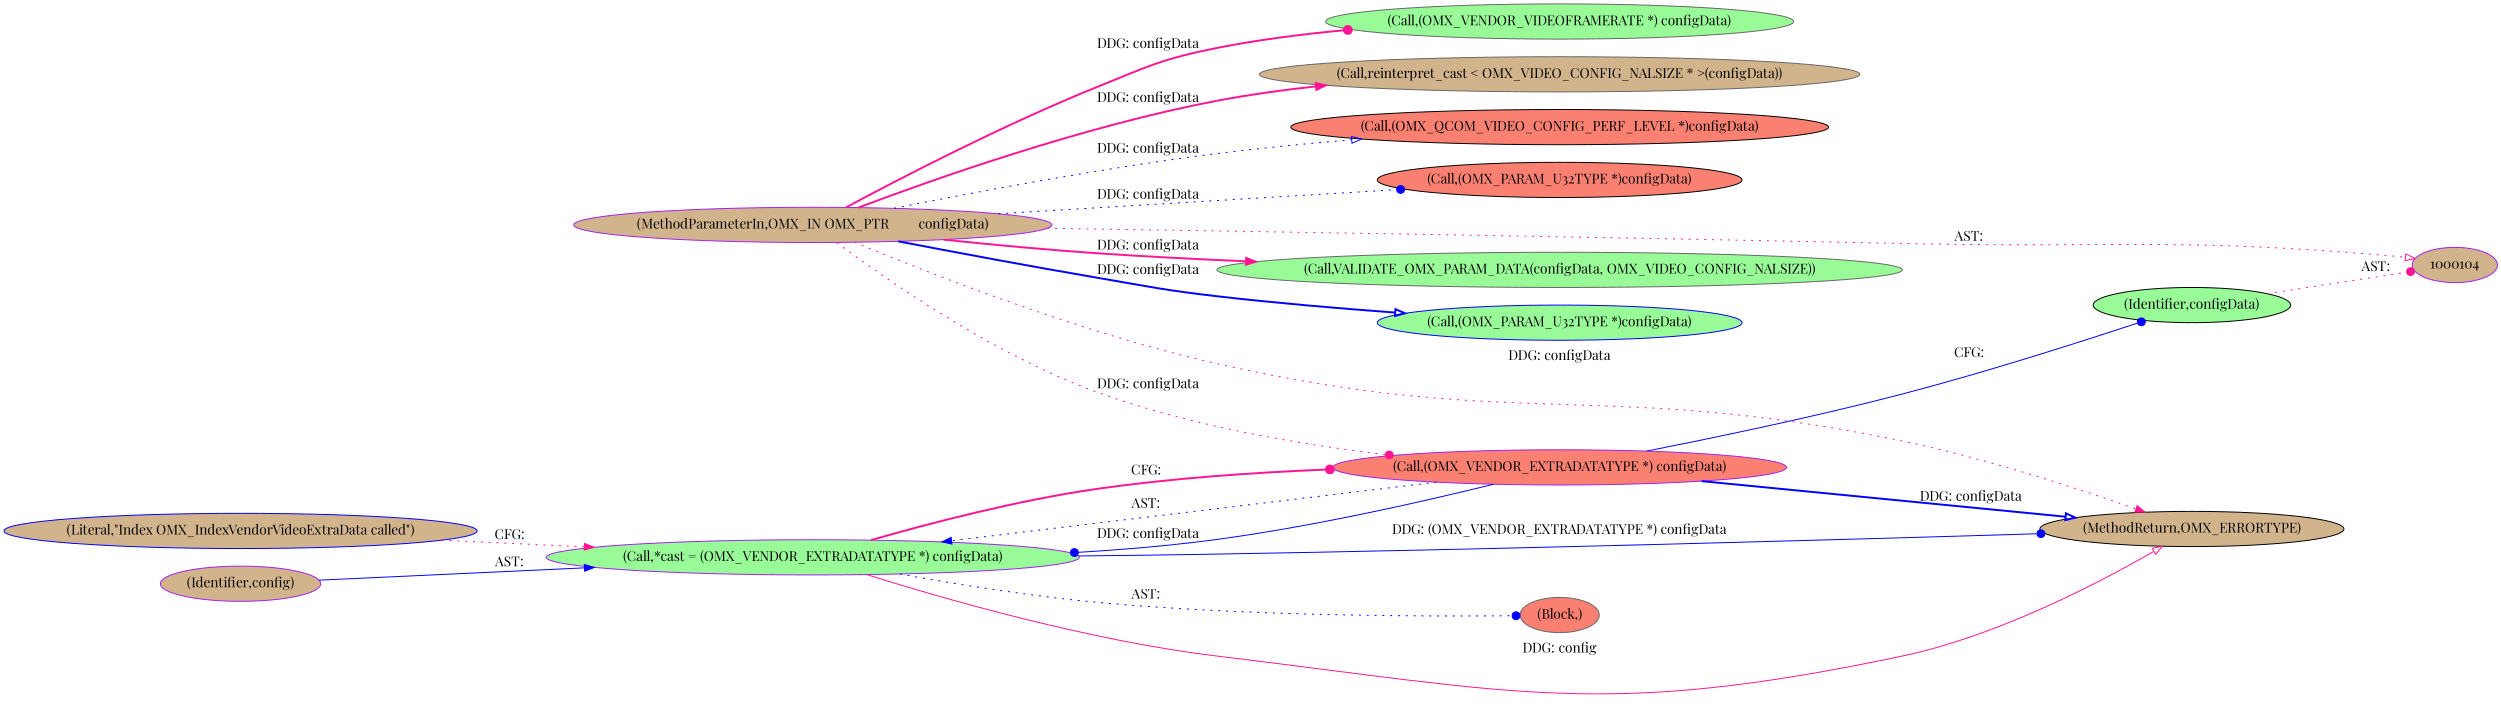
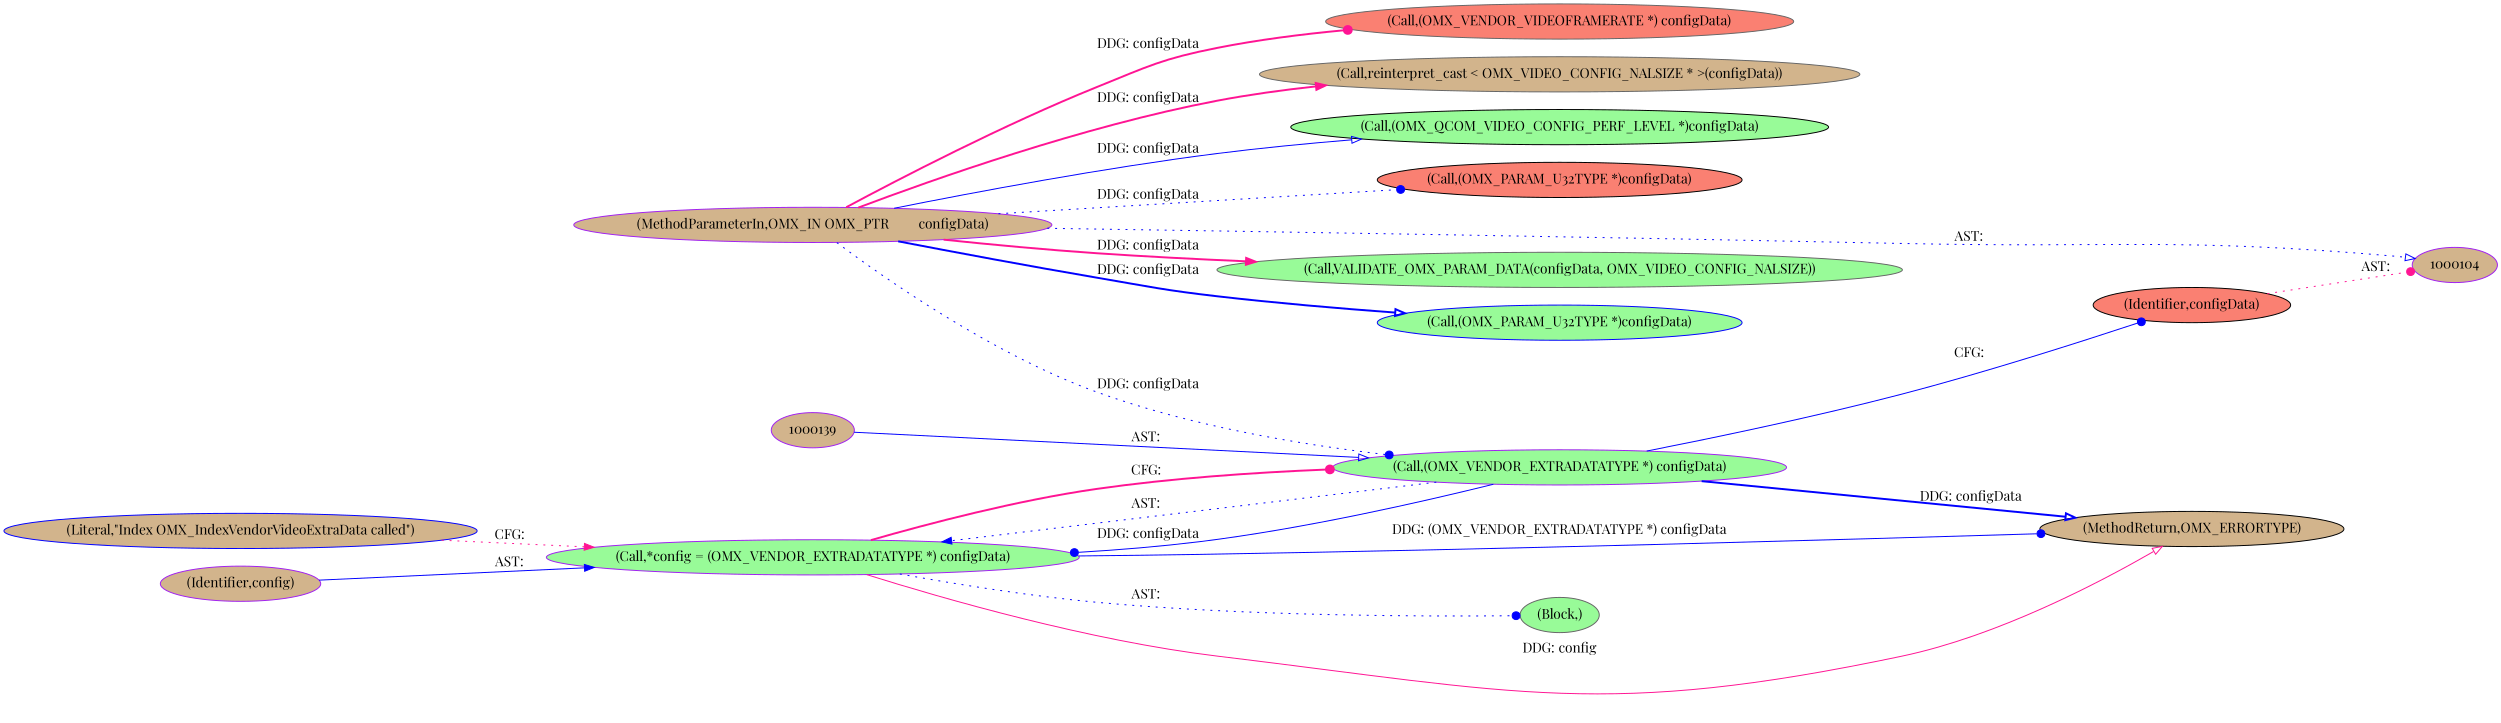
(1560, 22) -> (1560, 22)
(1560, 127) -> (1560, 127)
(1122, 167) -> (1122, 167)
(1726, 240) -> (1726, 240)
(2192, 305) -> (2192, 305)
(1094, 391) -> (1094, 391)
(1490, 402) -> none
none -> (813, 430)
(1560, 467) -> (1560, 467)
(813, 557) -> (813, 557)
(1560, 615) -> (1560, 615)
